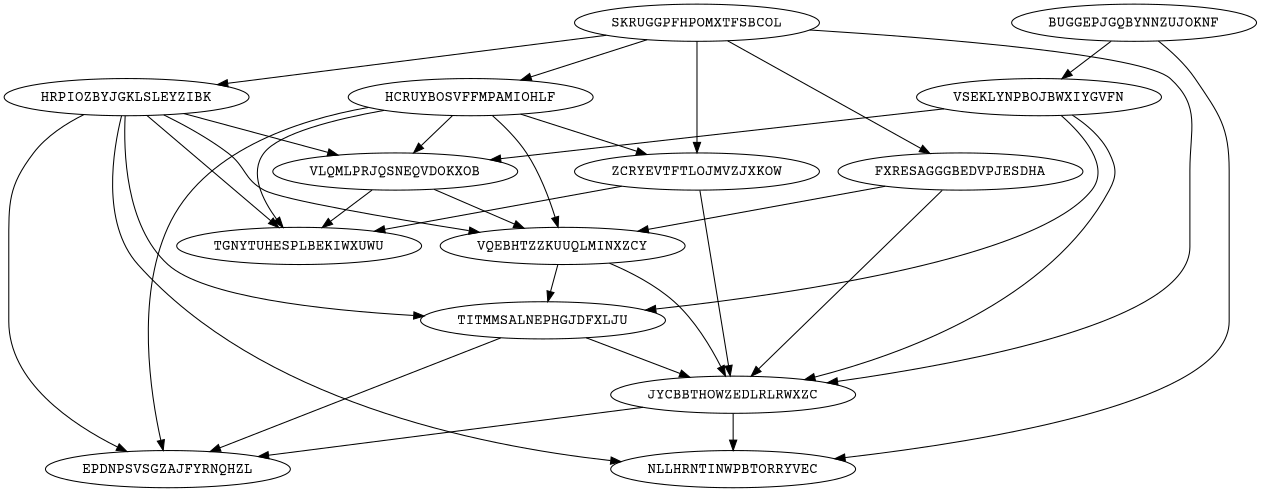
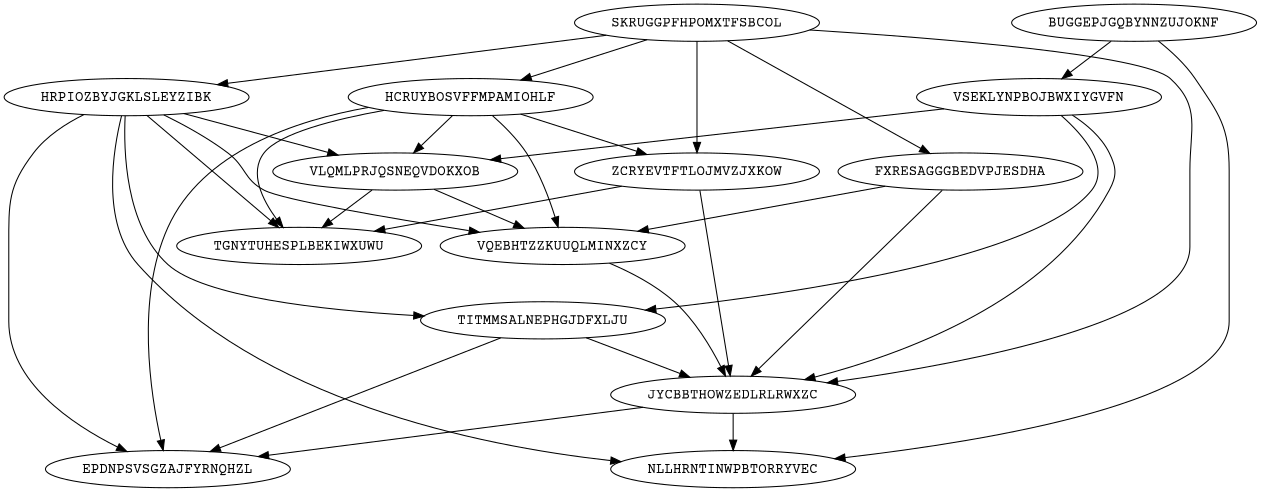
(554, 278) -> none
